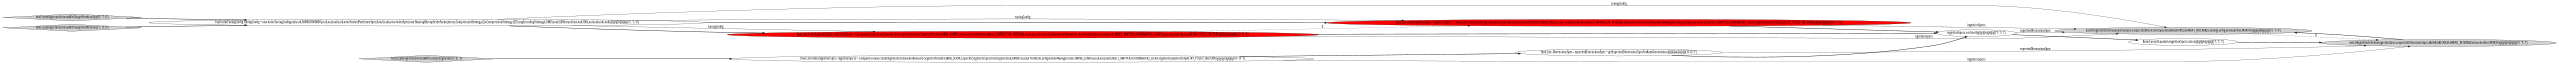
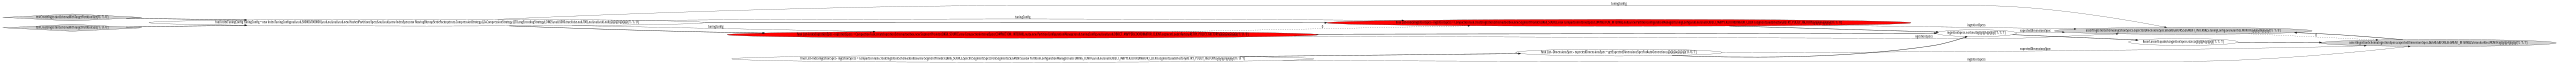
(427, 59) -> none
